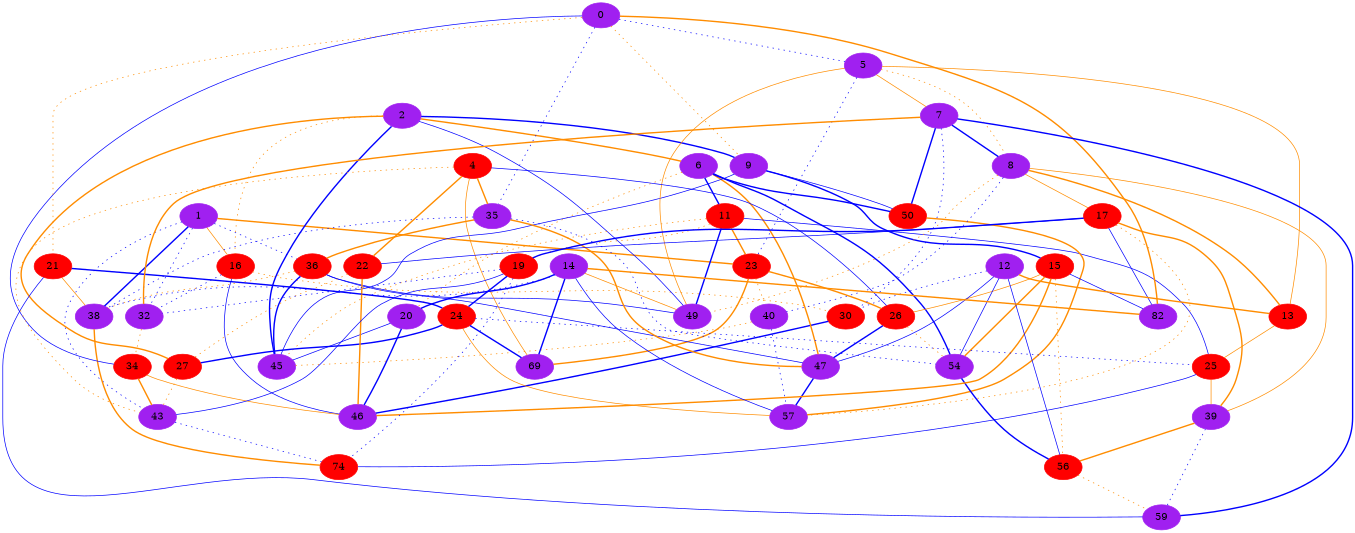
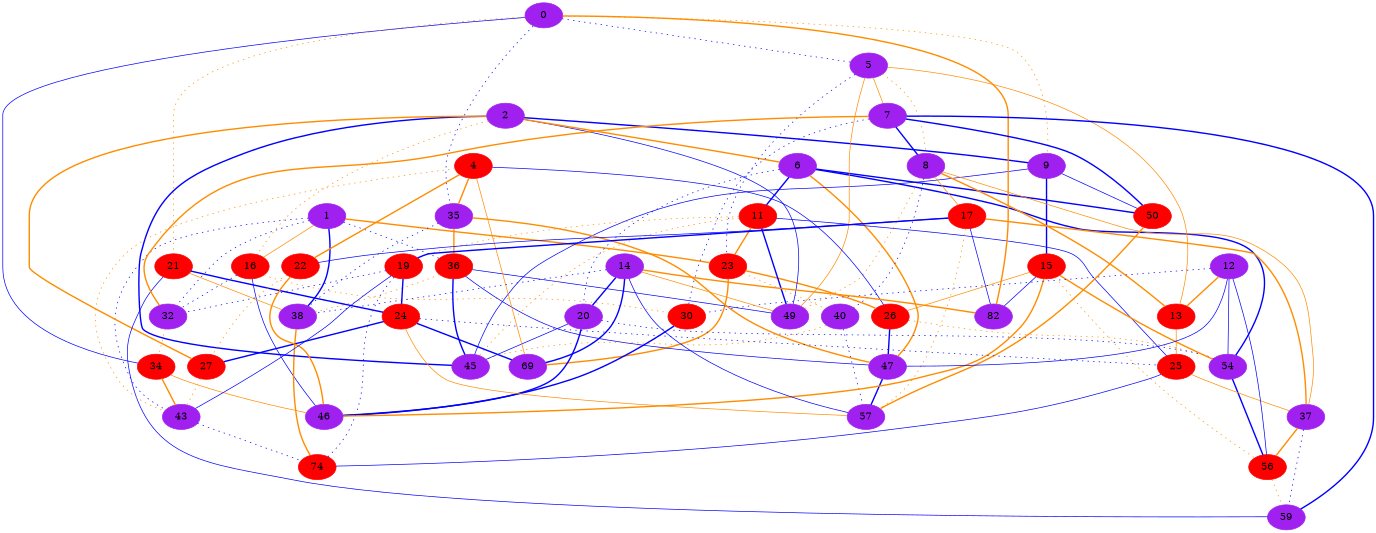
(537, 231) -> (676, 200)
(724, 339) -> (908, 335)
(1211, 417) -> (1306, 417)
